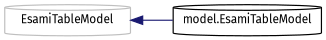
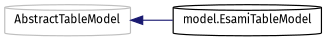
(68, 20) -> (68, 20)
